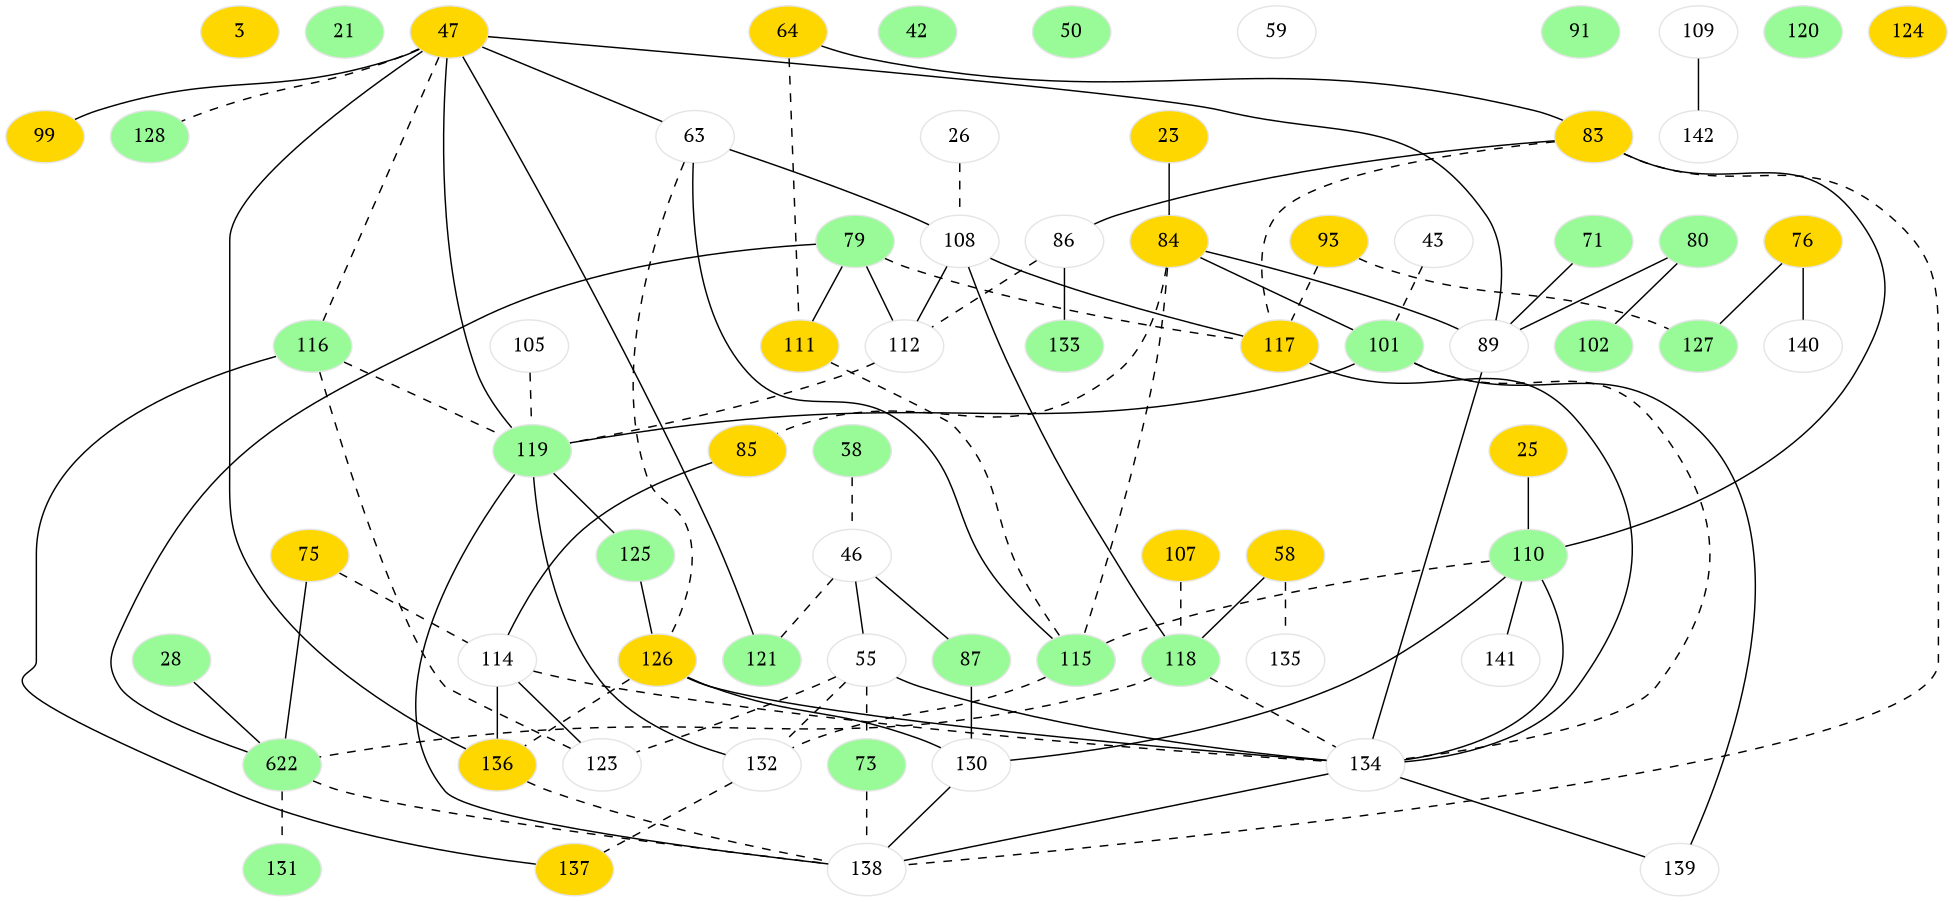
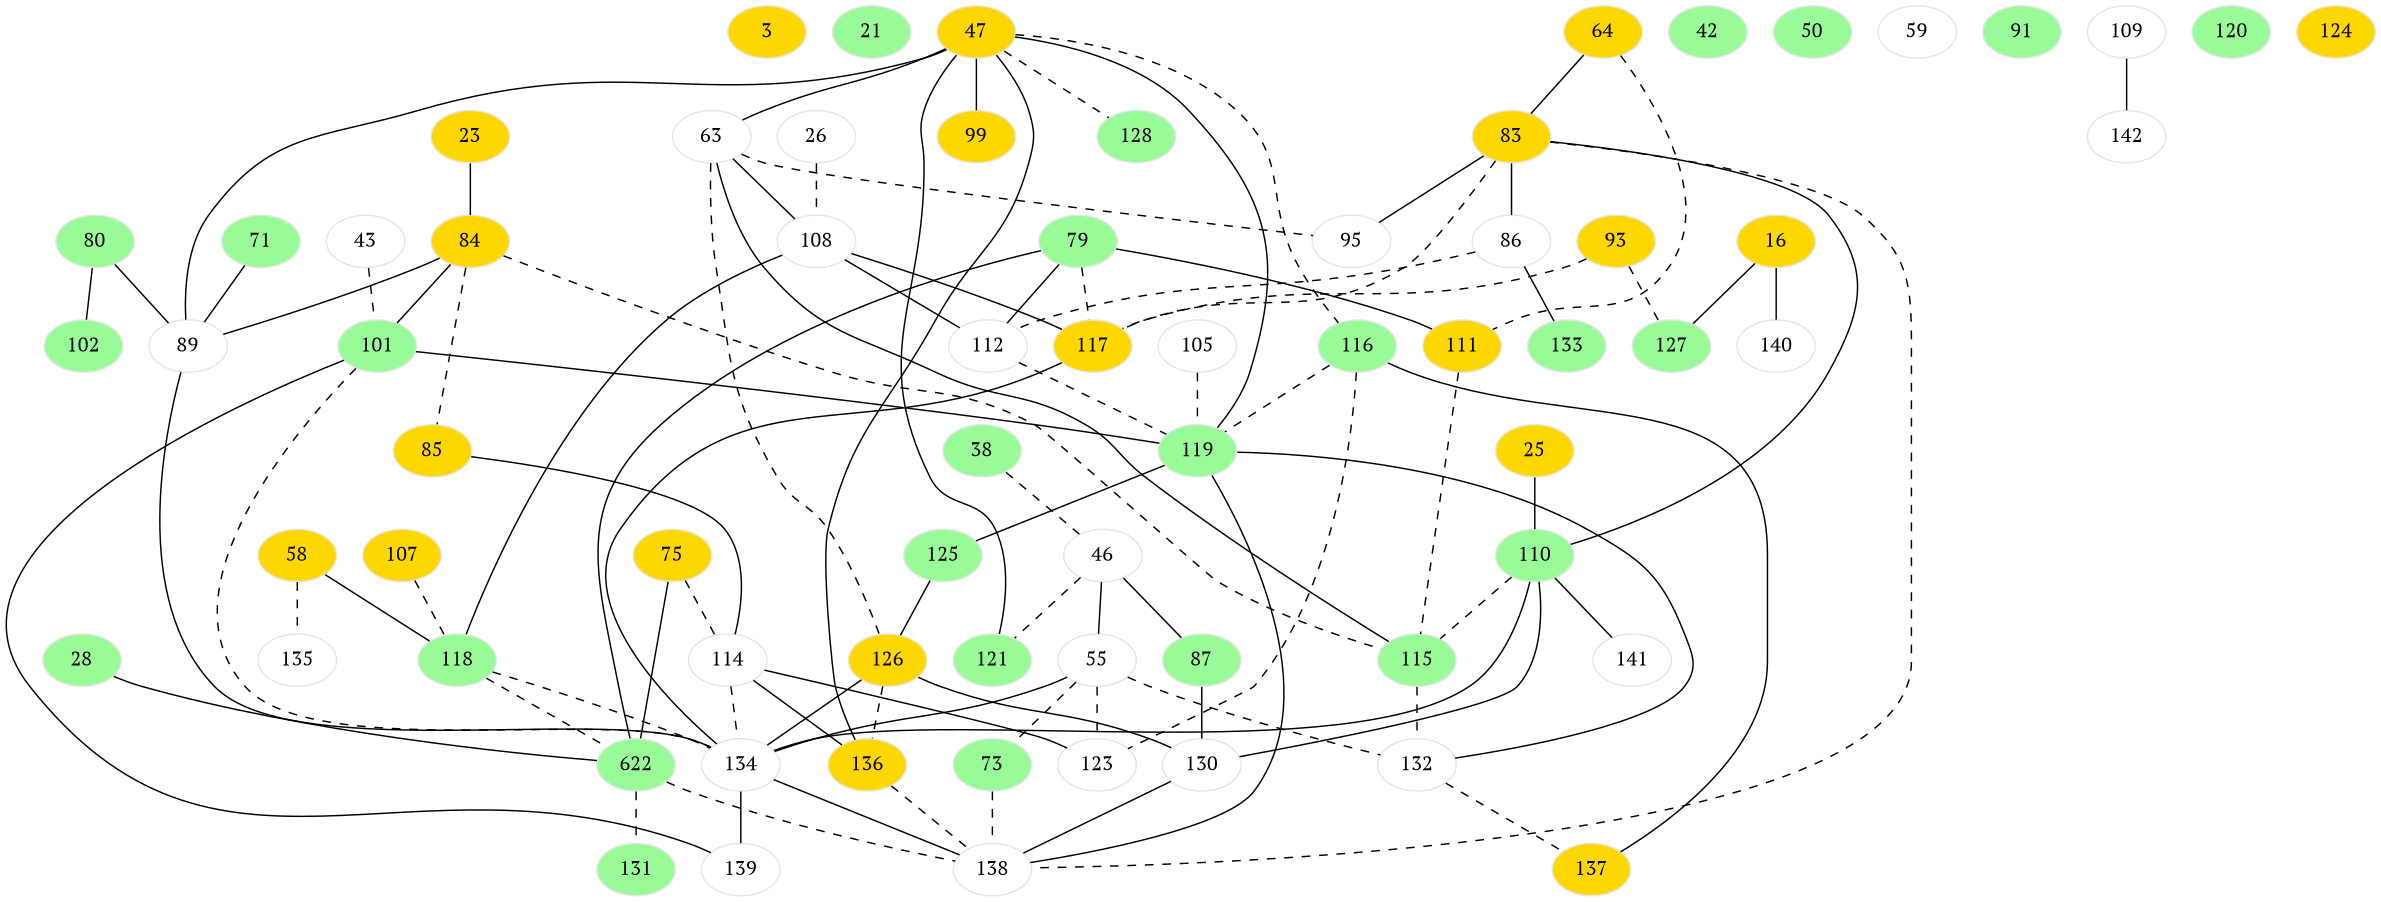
none -> (1352, 241)
(1803, 241) -> (1776, 241)
